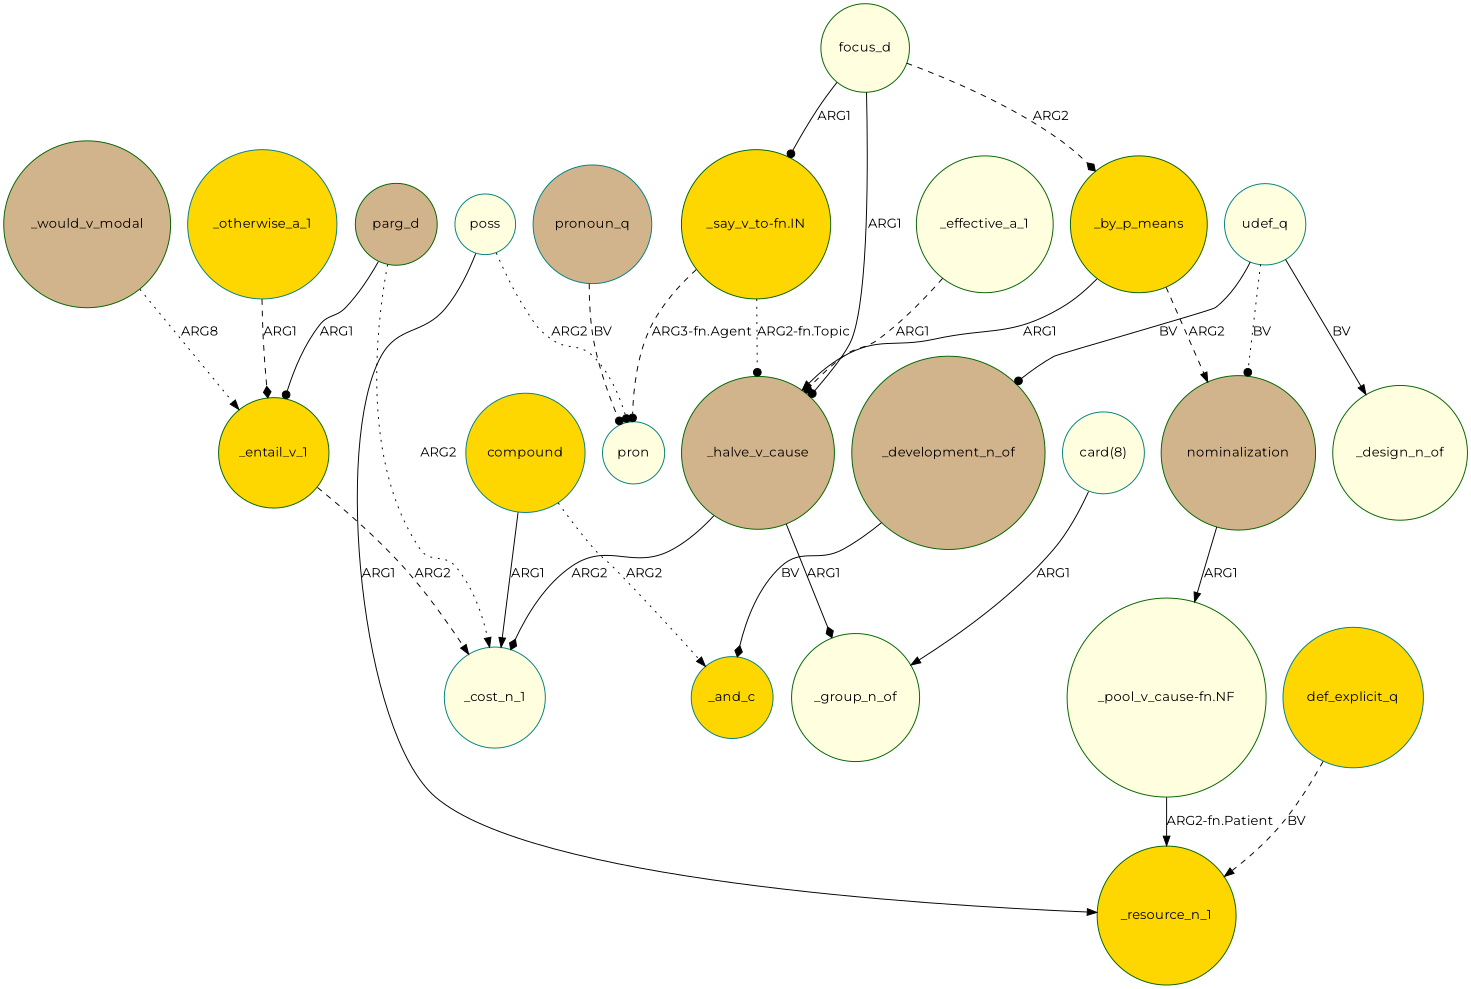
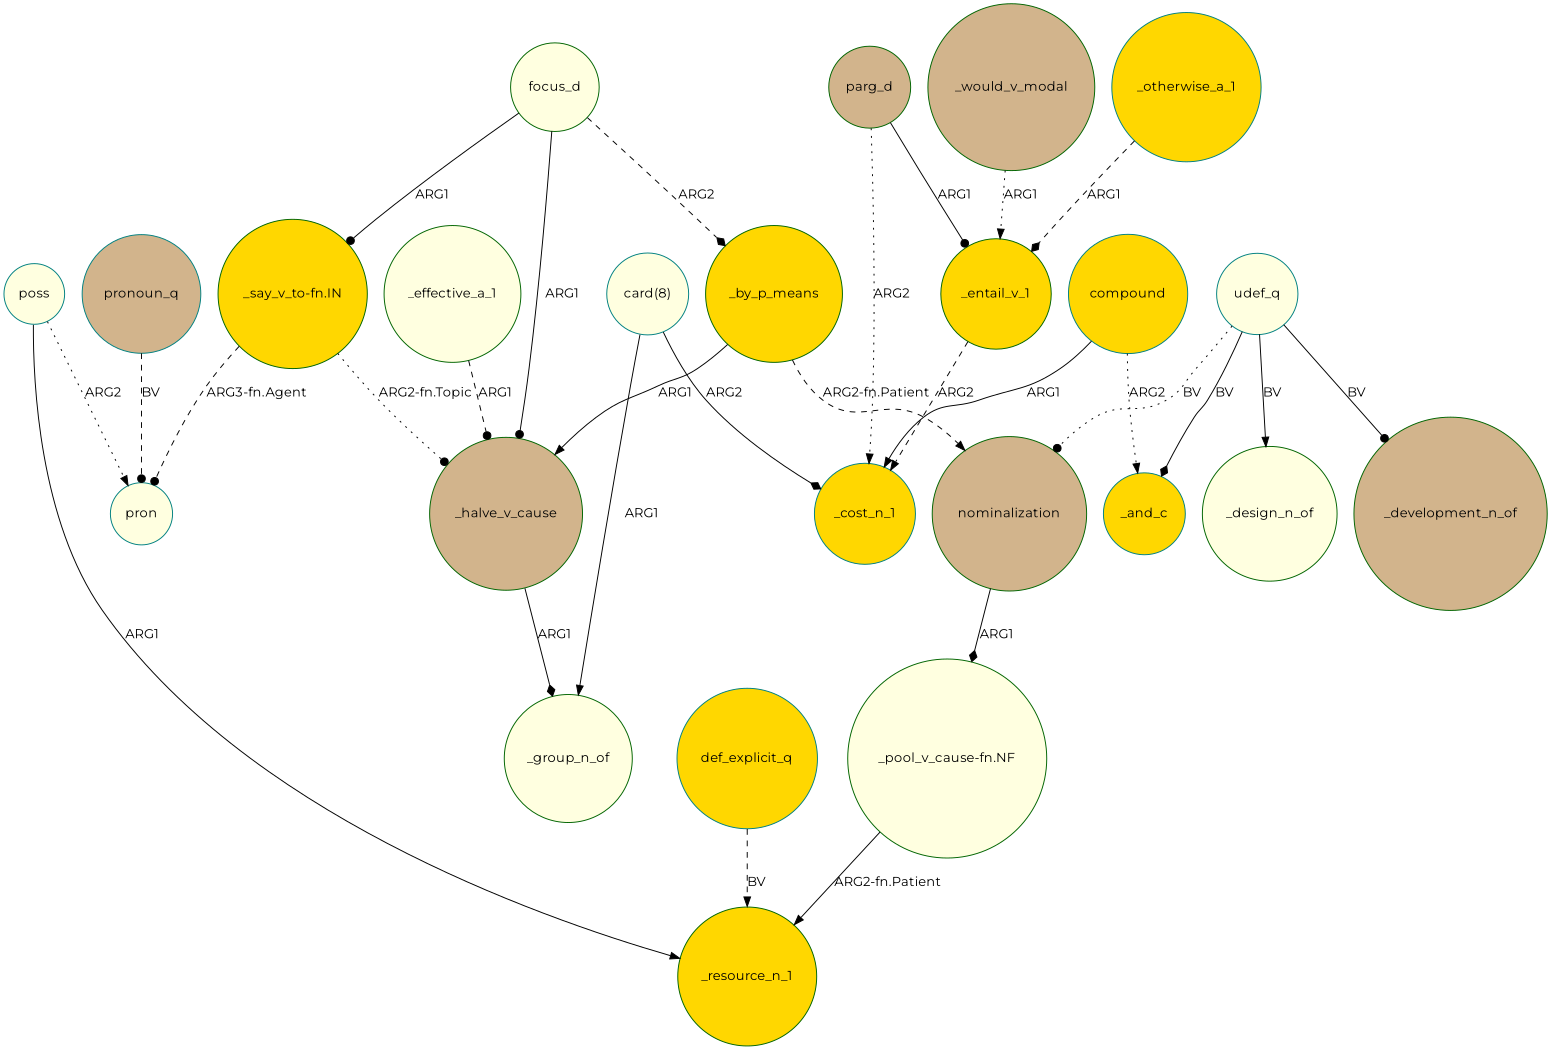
(200, 332) -> (1021, 195)
(1207, 332) -> (876, 393)
(555, 342) -> (86, 399)
(615, 556) -> (725, 419)
(790, 560) -> (1207, 400)
(1207, 560) -> (983, 620)
(495, 698) -> (865, 514)
